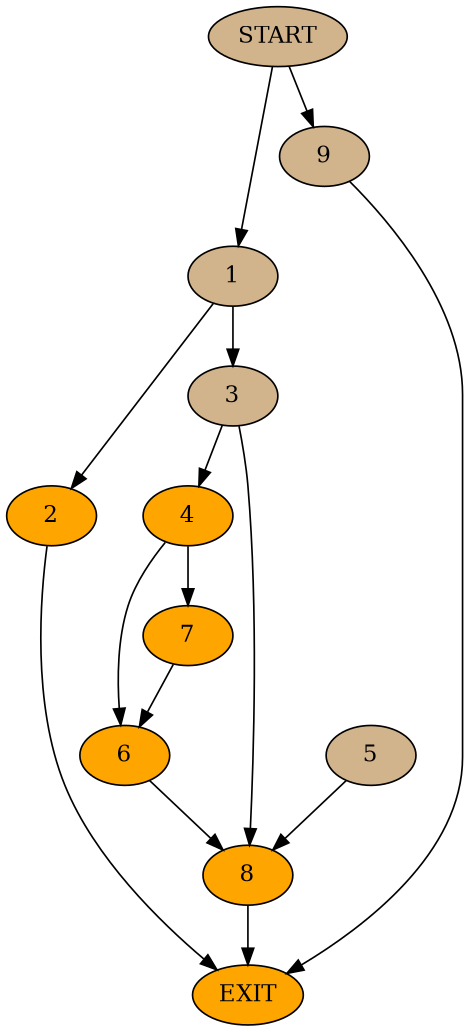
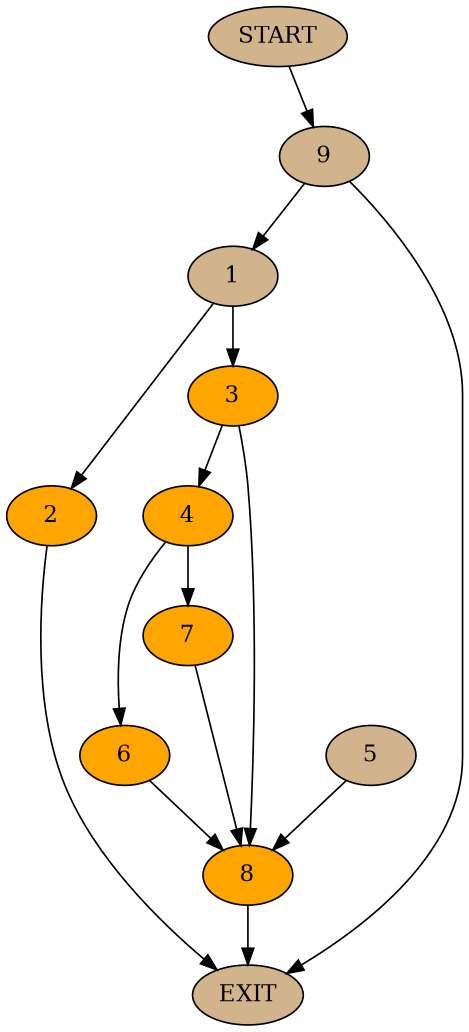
(257, 148) -> (284, 210)
(233, 396) -> (233, 396)
(160, 688) -> (216, 747)
(248, 995) -> (248, 995)
